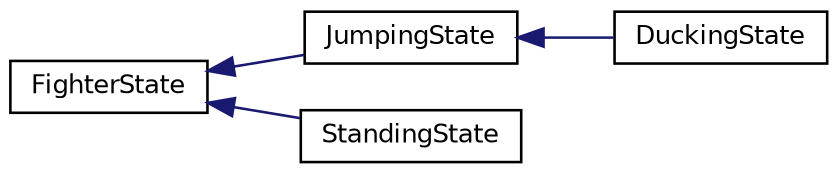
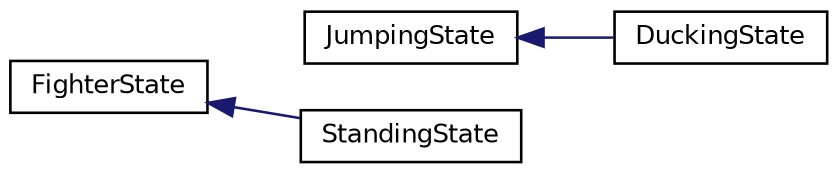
(269, 61) -> none
